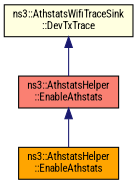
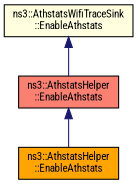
(69, 21) -> (69, 21)
